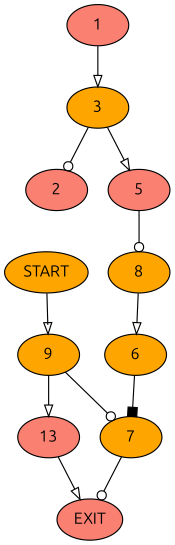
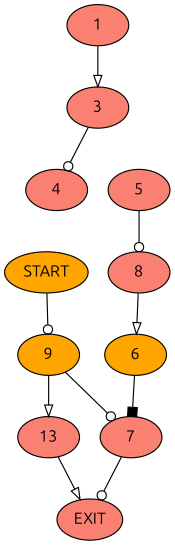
(98, 108) -> (98, 108)
(116, 144) -> none
(57, 190) -> (57, 190)
(139, 272) -> (139, 272)
(47, 309) -> (47, 309)
(131, 437) -> (131, 437)
